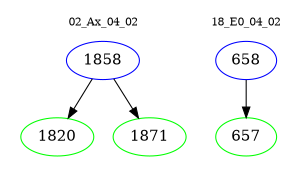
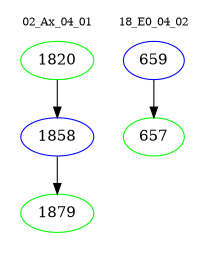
(103, 23) -> (57, 23)
(246, 60) -> (154, 60)
(83, 94) -> (57, 93)
(150, 137) -> (57, 213)
